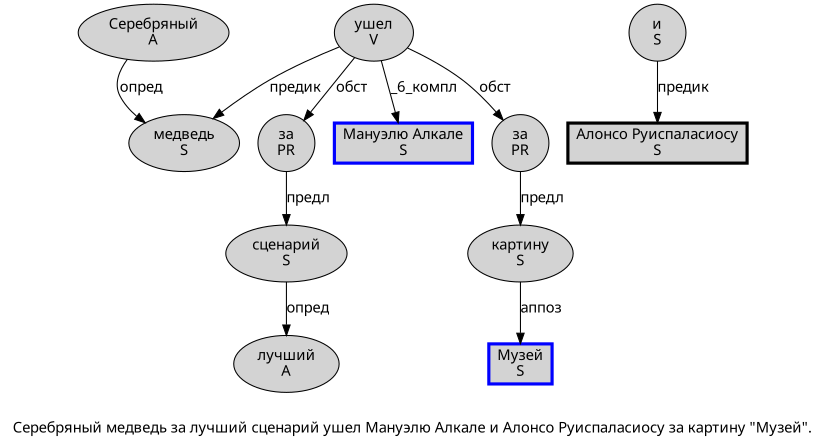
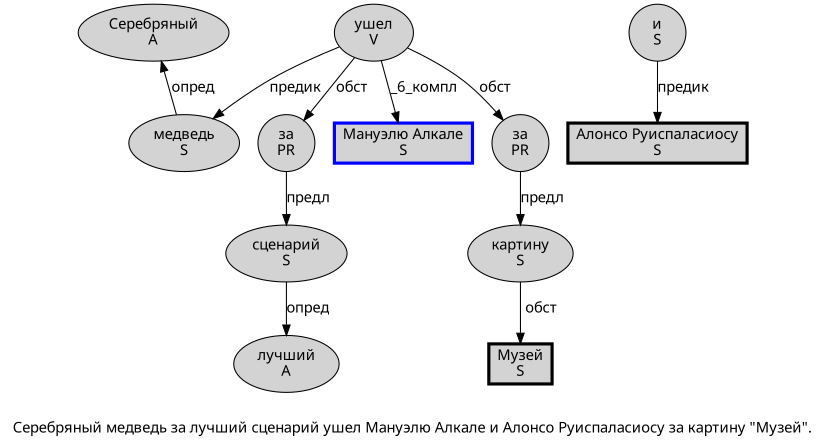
(118, 90) -> (170, 93)
(542, 309) -> (542, 309)
(520, 364) -> (520, 364)
